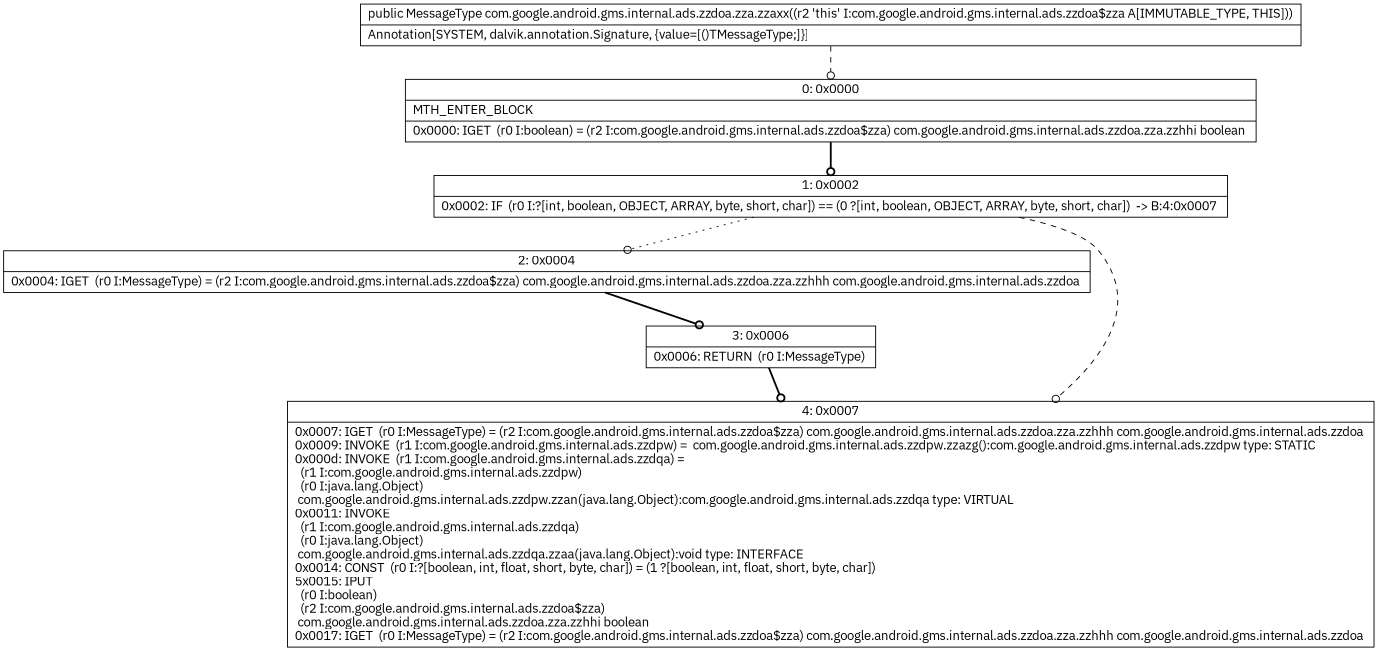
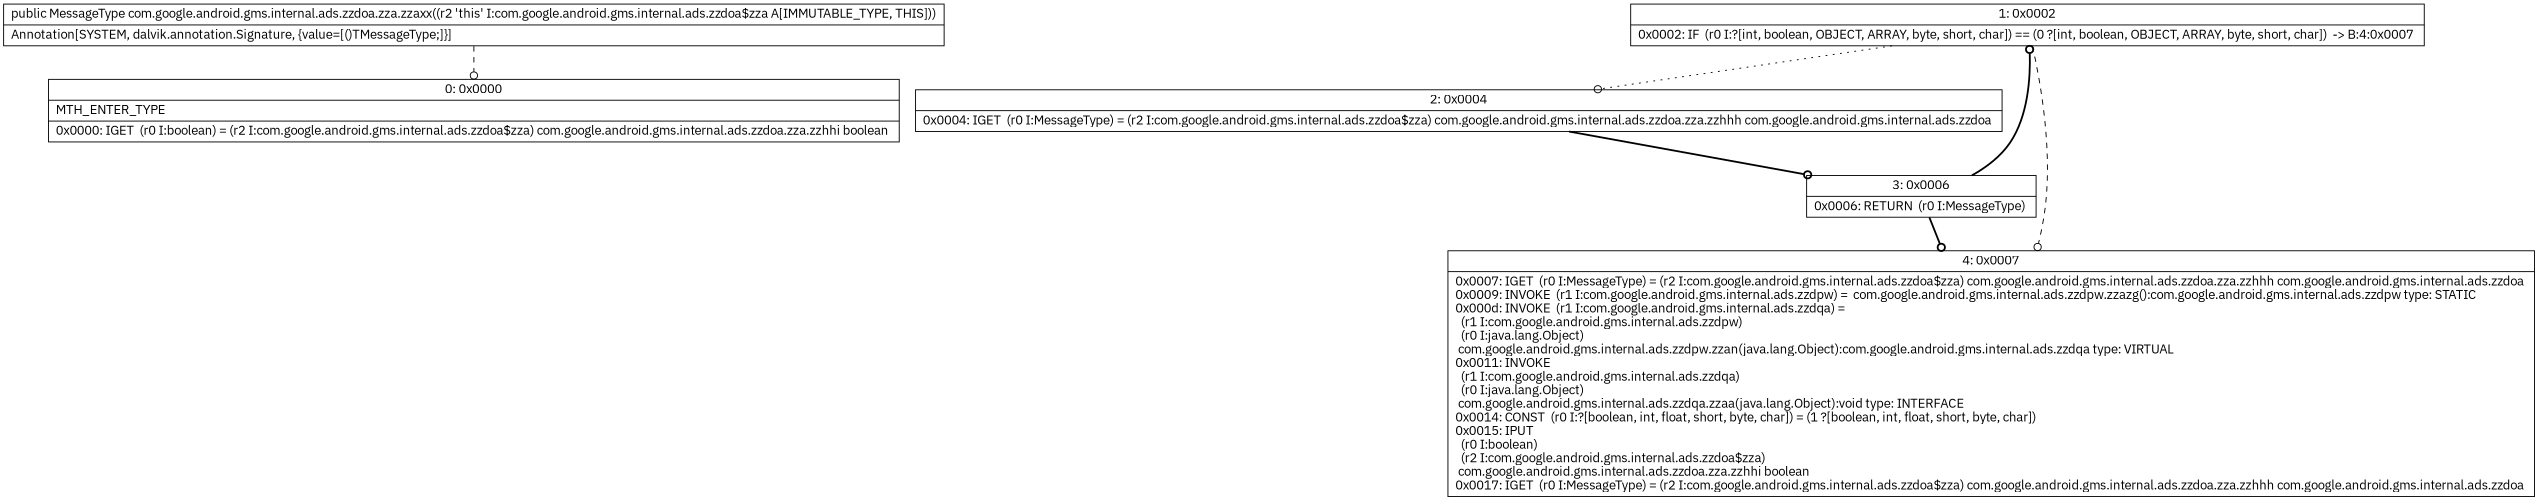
(473, 110) -> (111, 110)
(831, 155) -> (2020, 124)
(337, 582) -> (1497, 431)
